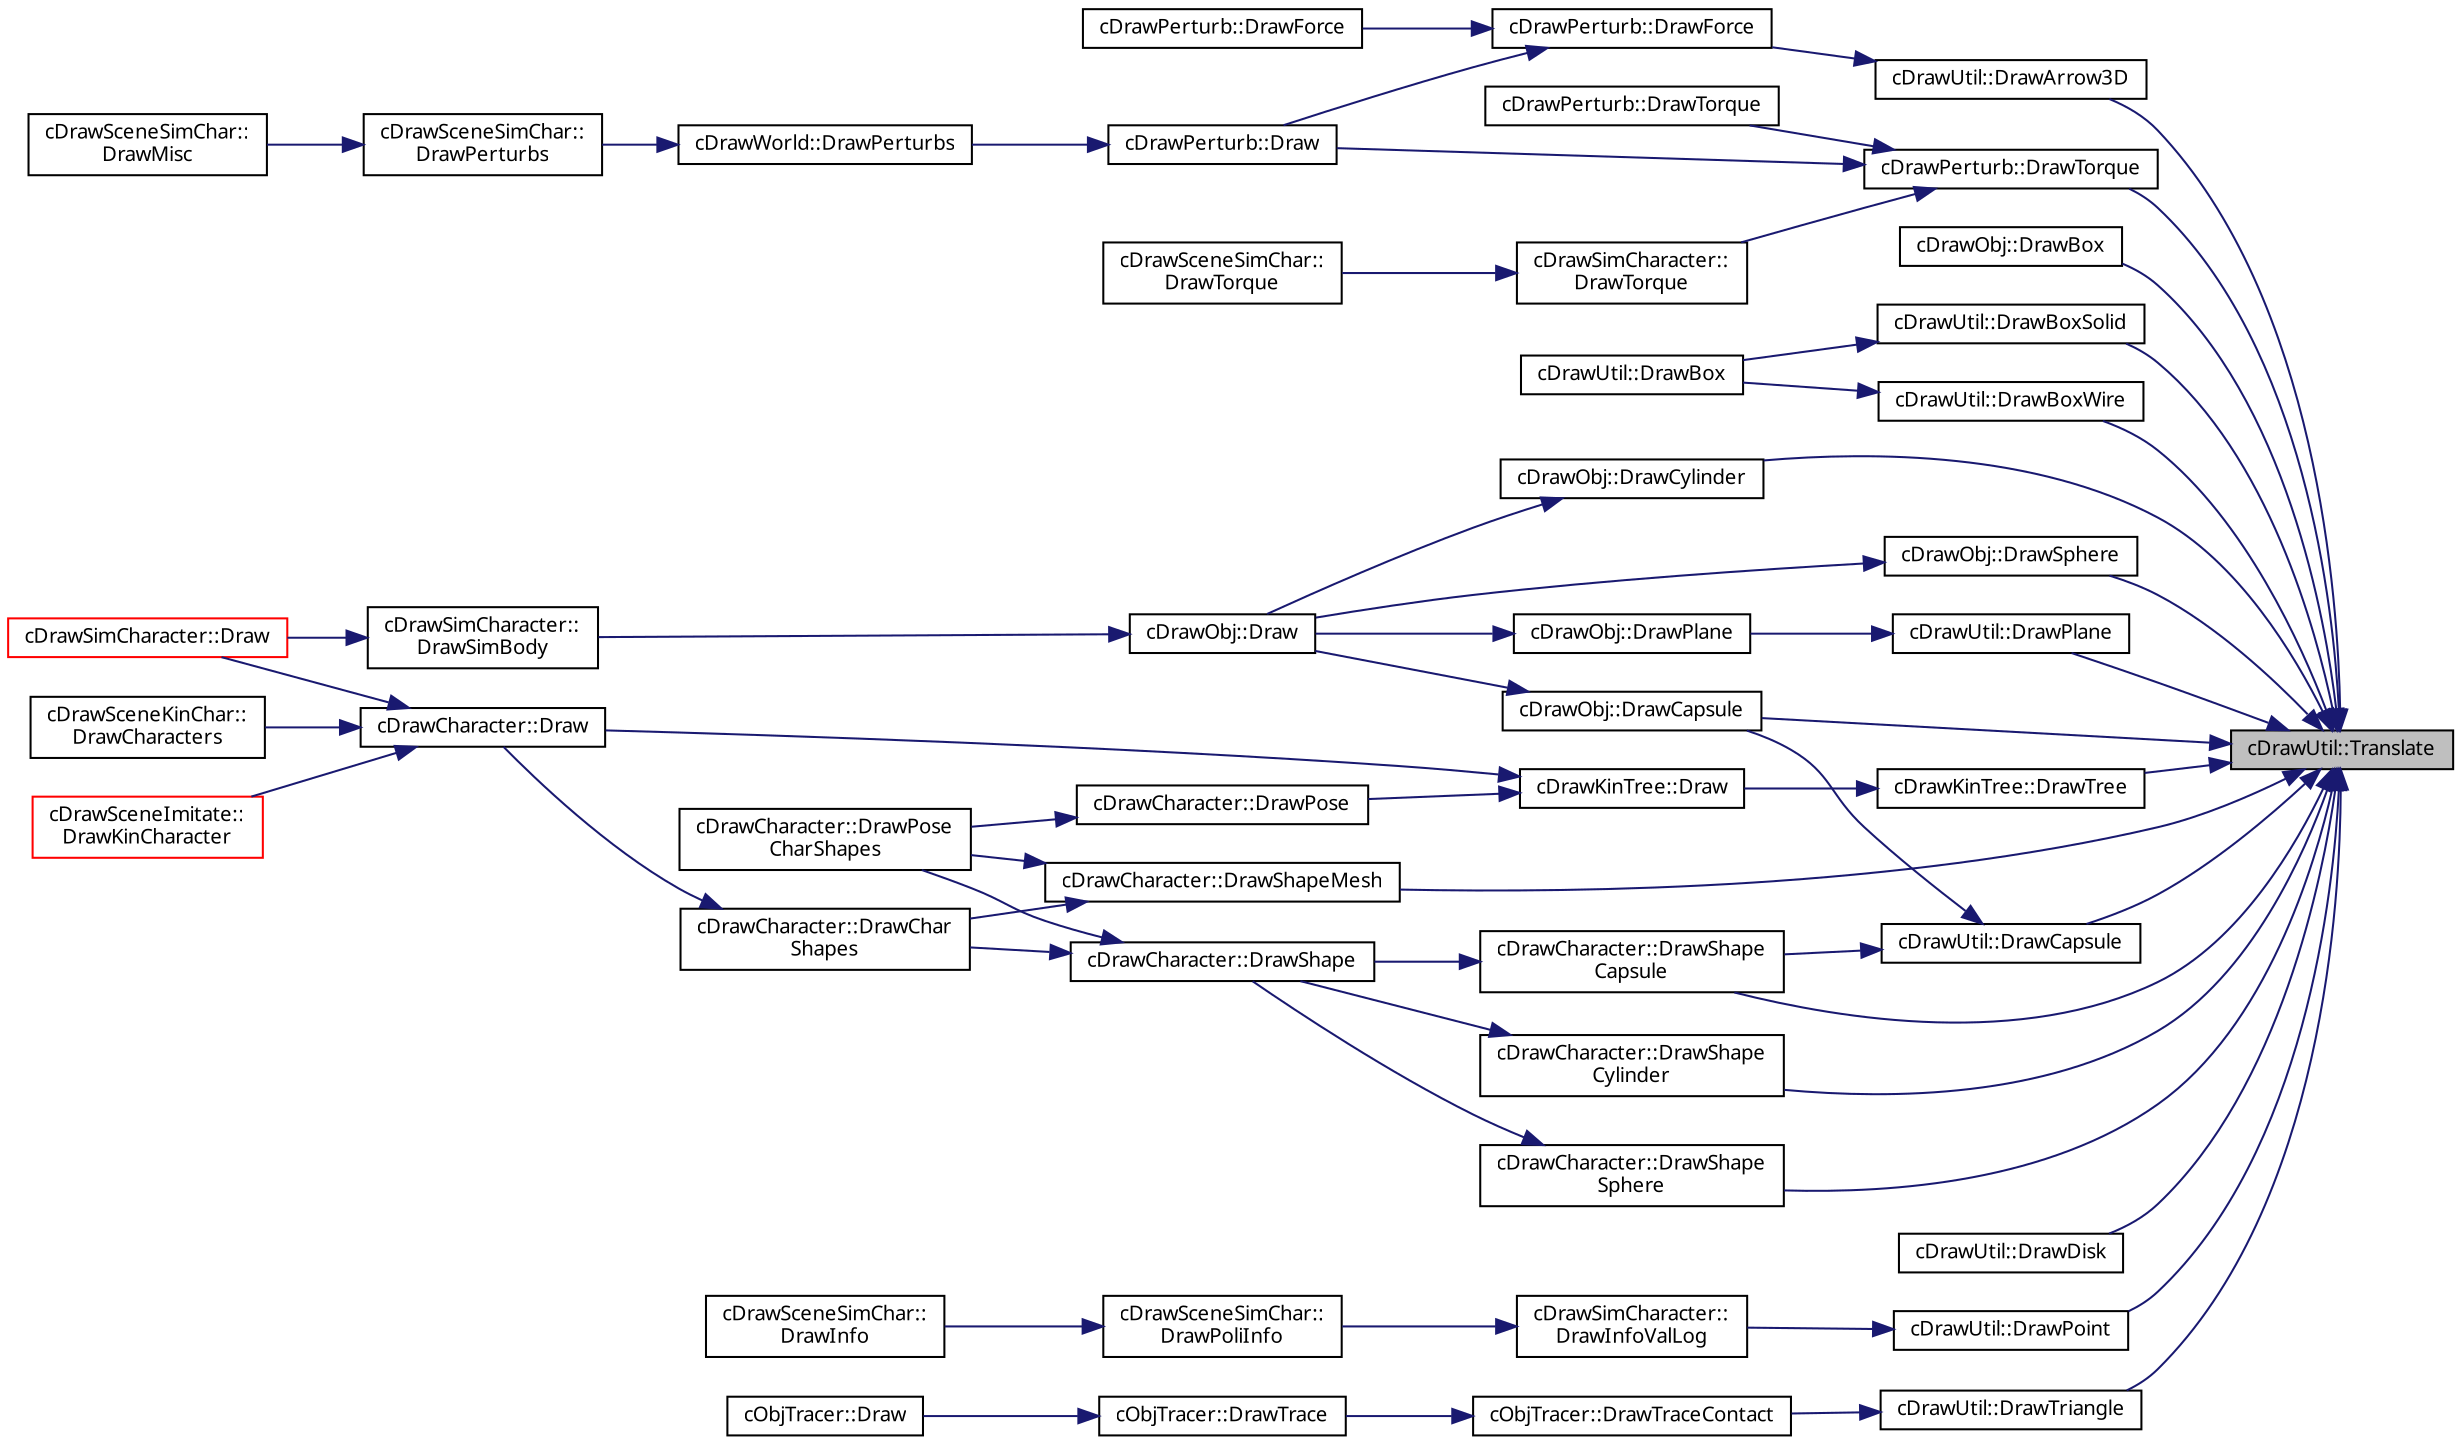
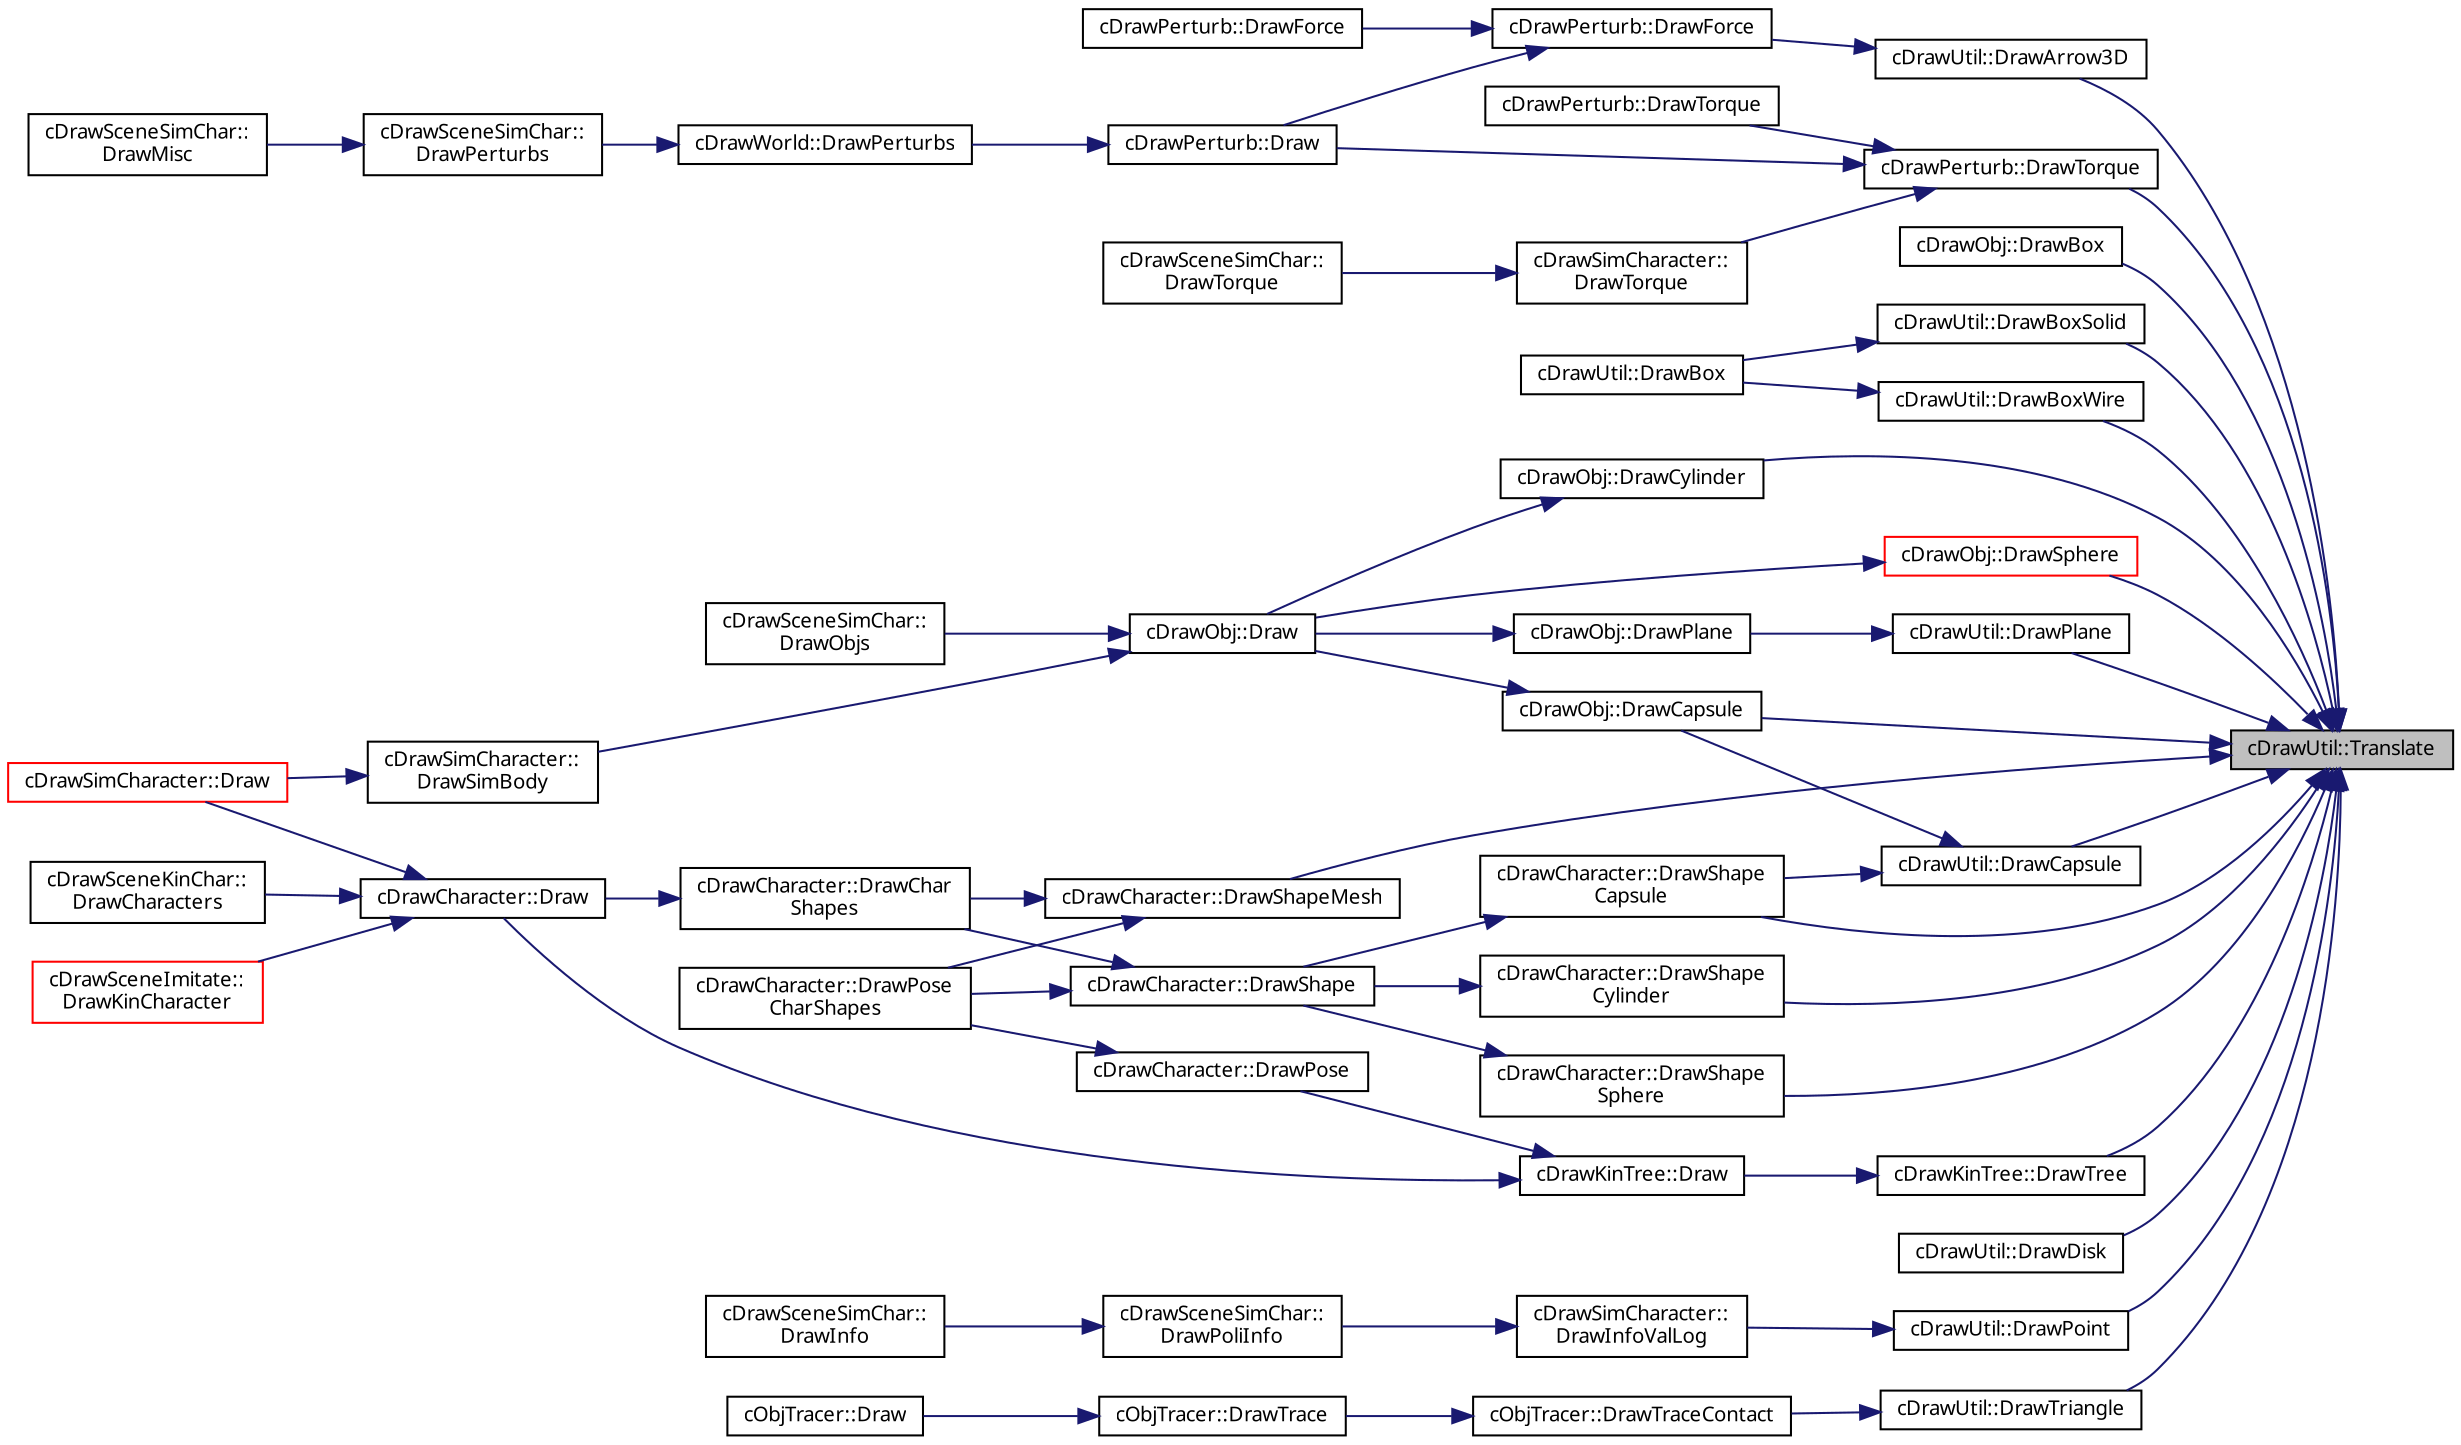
(2011, 556) -> (2011, 556)
none -> (825, 634)
